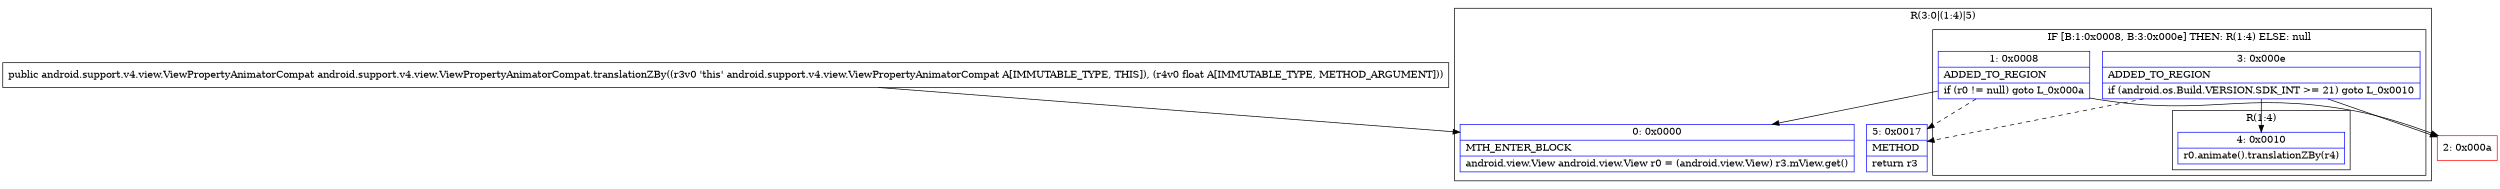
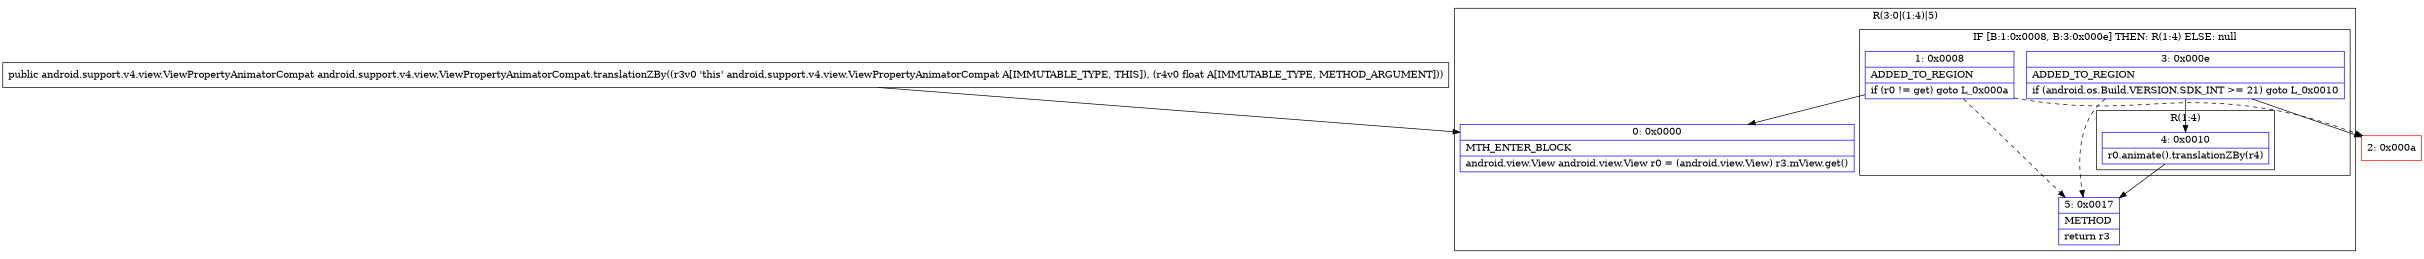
(2014, 91) -> (1940, 91)
(2254, 103) -> (2178, 103)
none -> (2144, 180)
